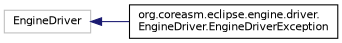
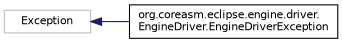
(47, 22) -> (47, 22)
